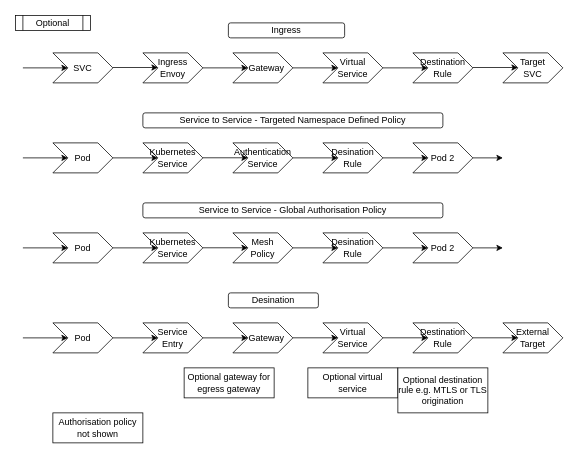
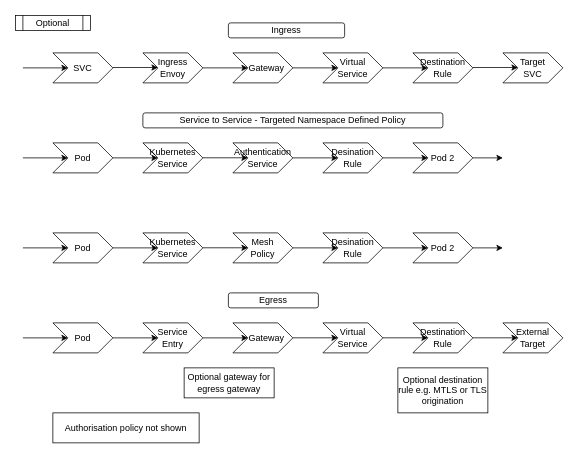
(293, 210) -> none
(273, 300) -> (273, 300)
(353, 383) -> none
(98, 428) -> (126, 428)
